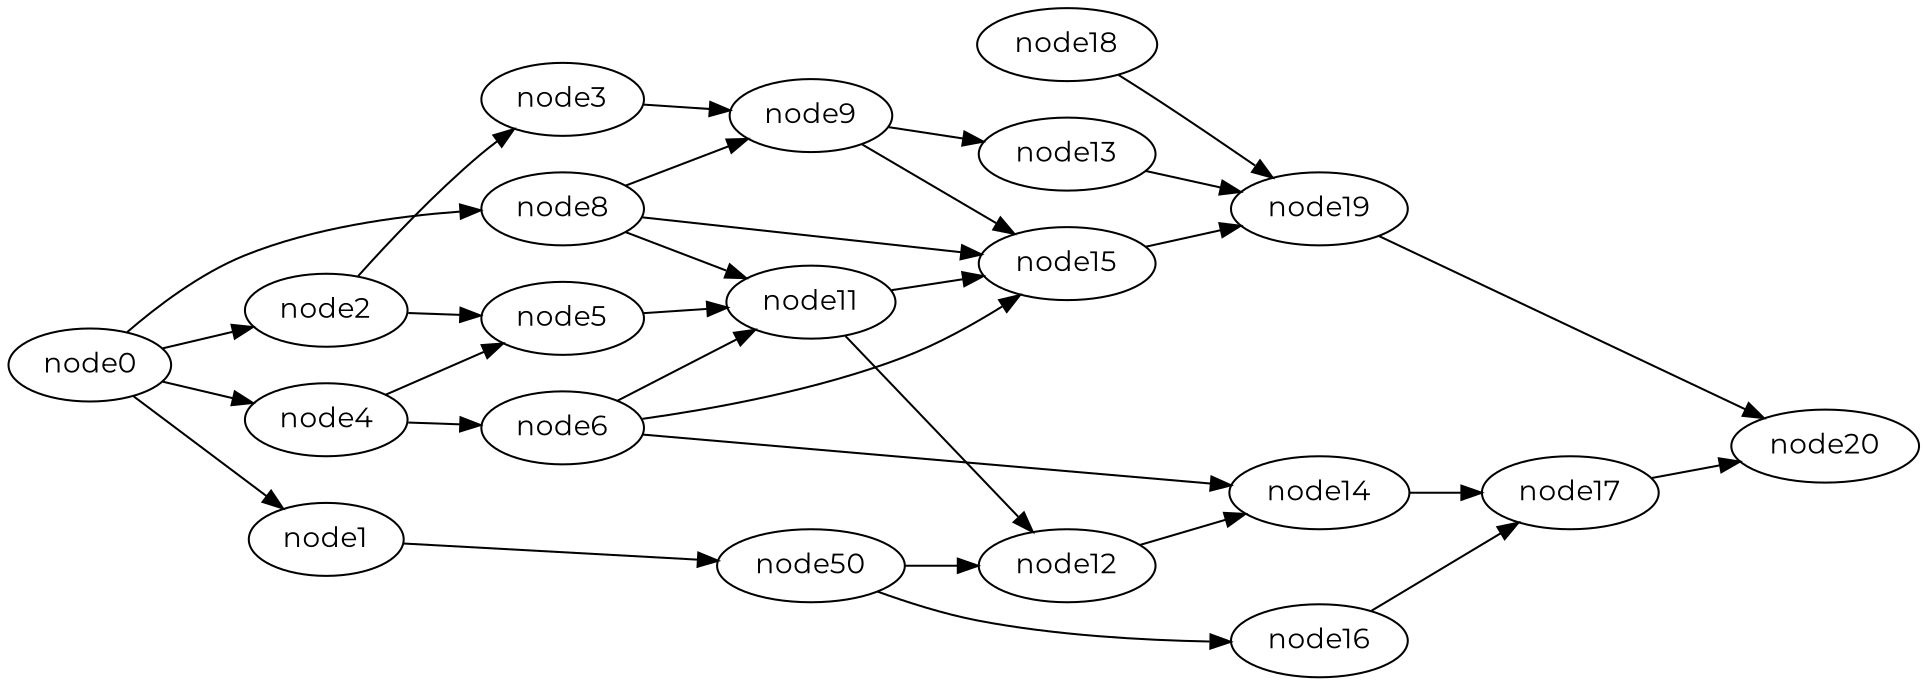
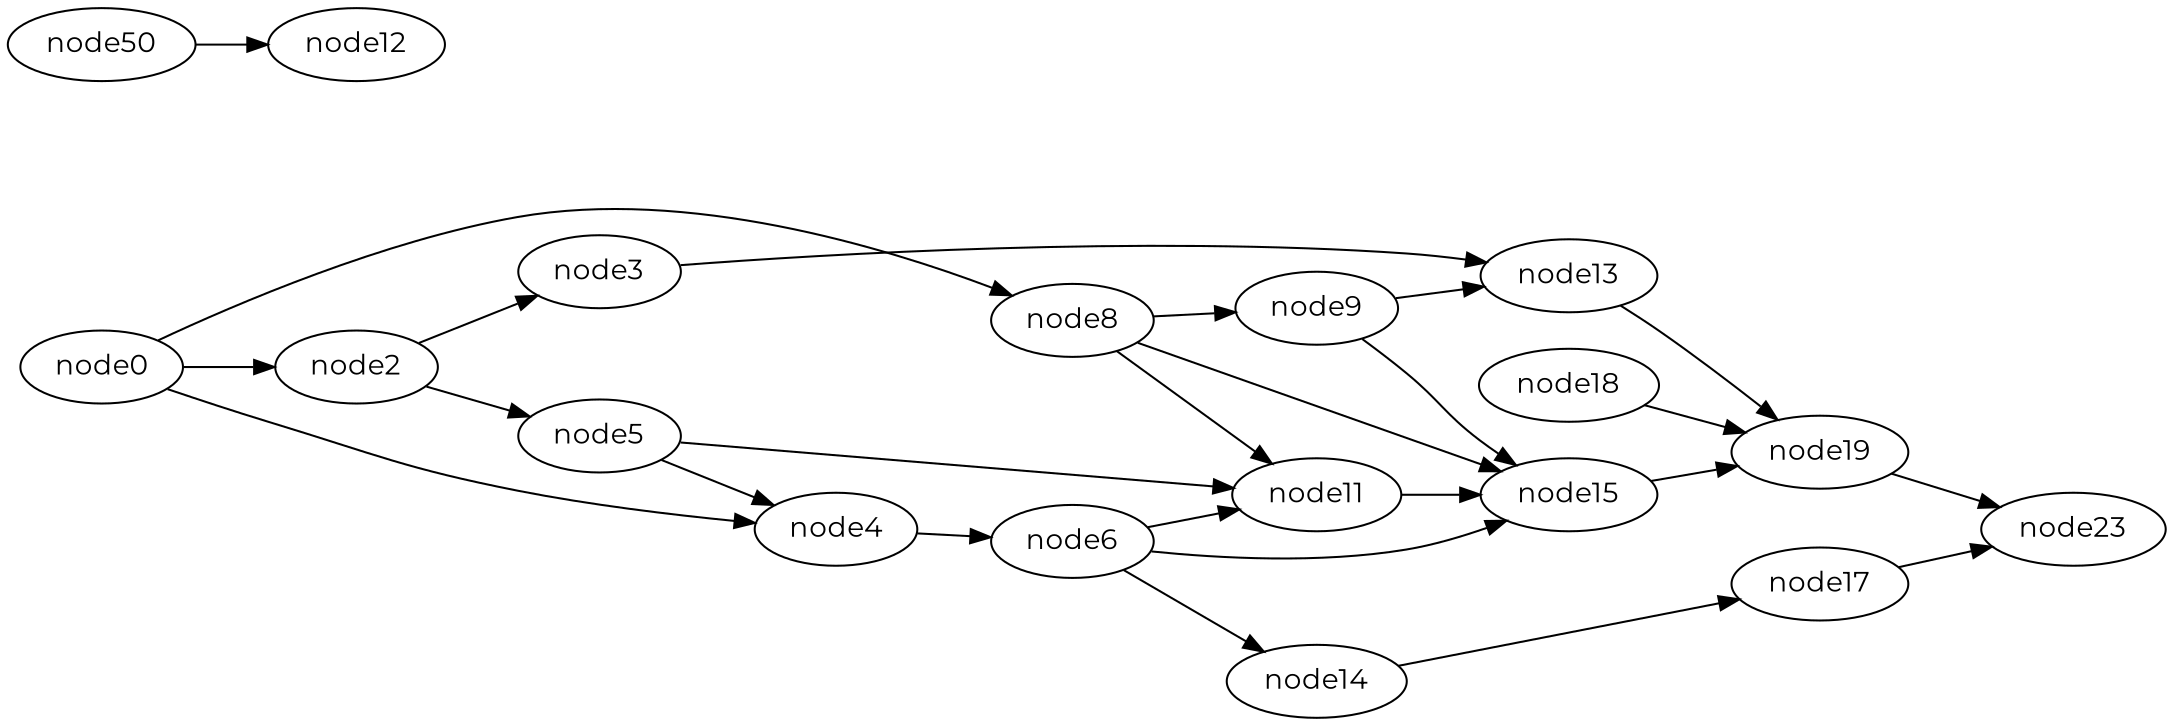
(677, 107) -> (1073, 247)
(435, 373) -> (708, 479)
(932, 426) -> none
(1825, 446) -> (2073, 529)
(1183, 532) -> none
(326, 539) -> none
(1319, 641) -> none
